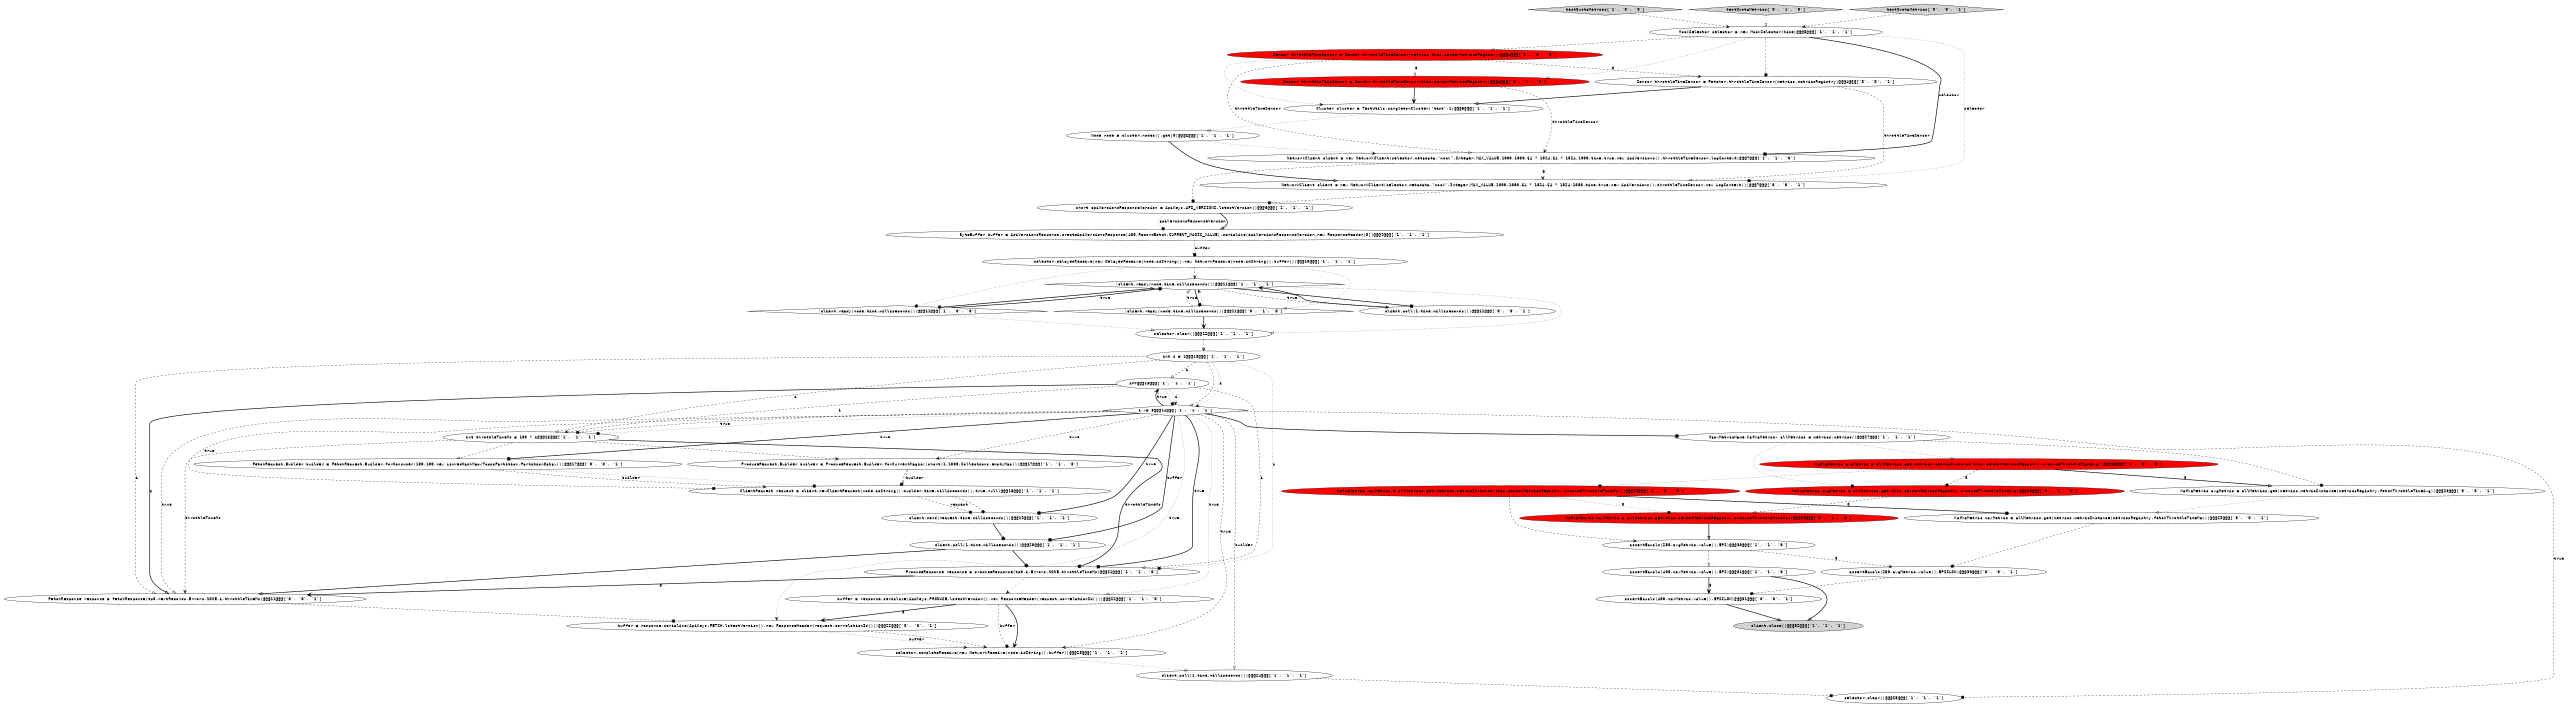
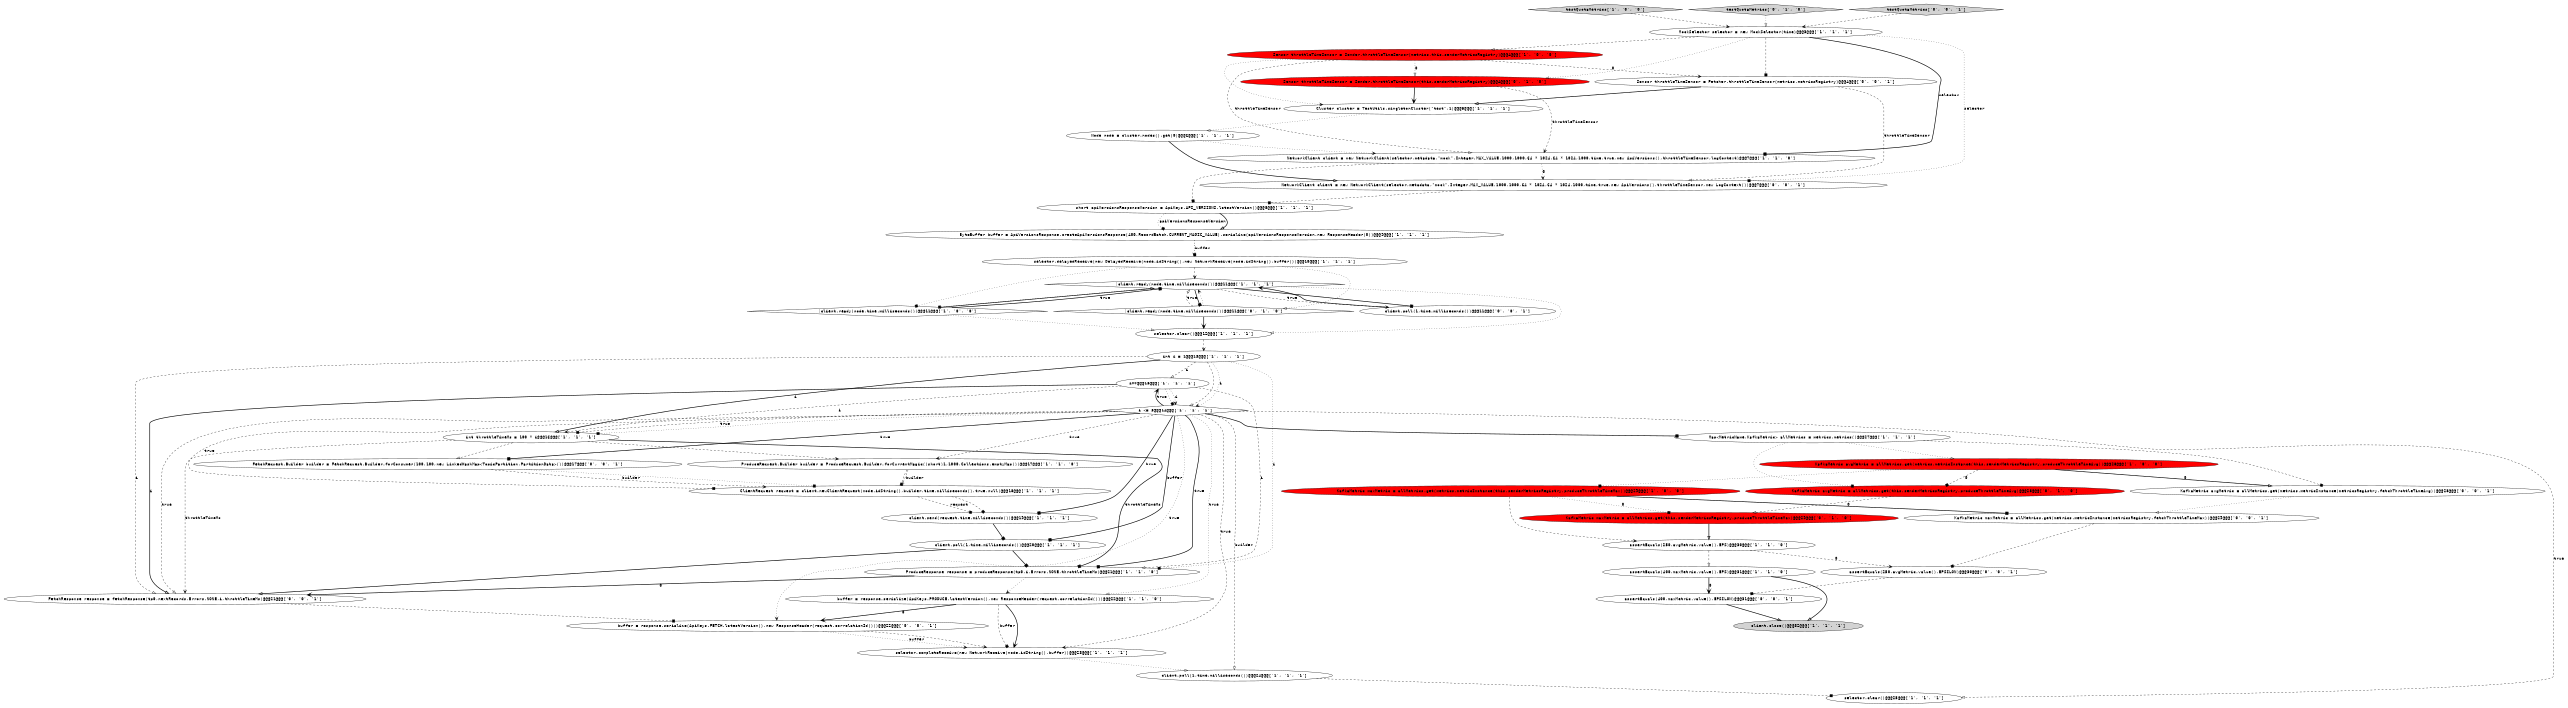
(873, 386) -> (873, 386)
(2288, 446) -> (2288, 446)
